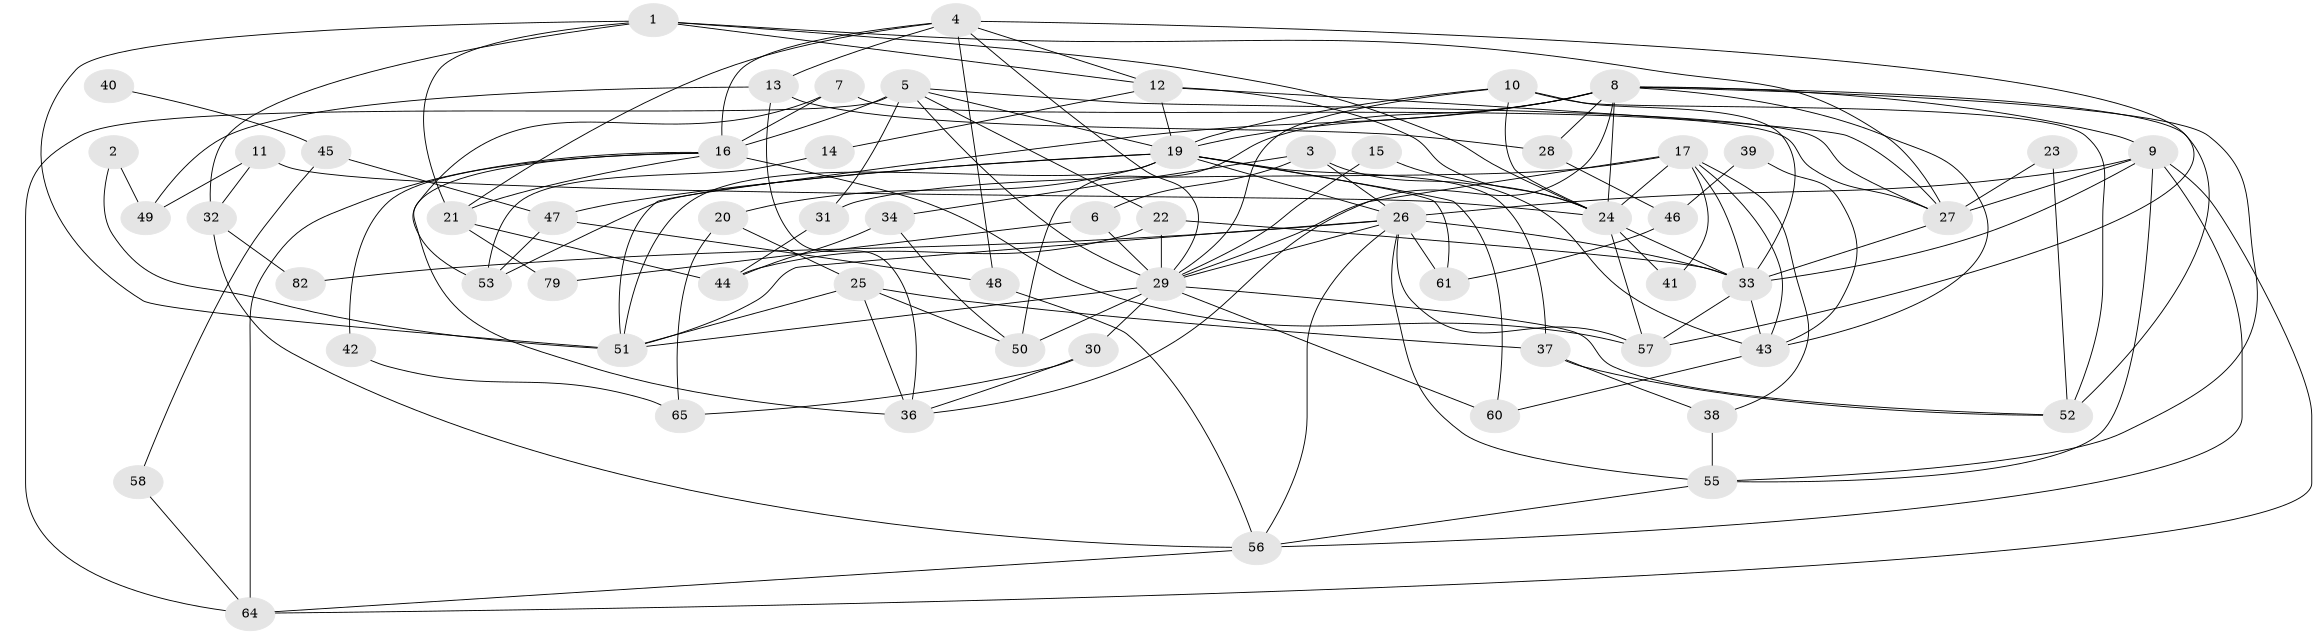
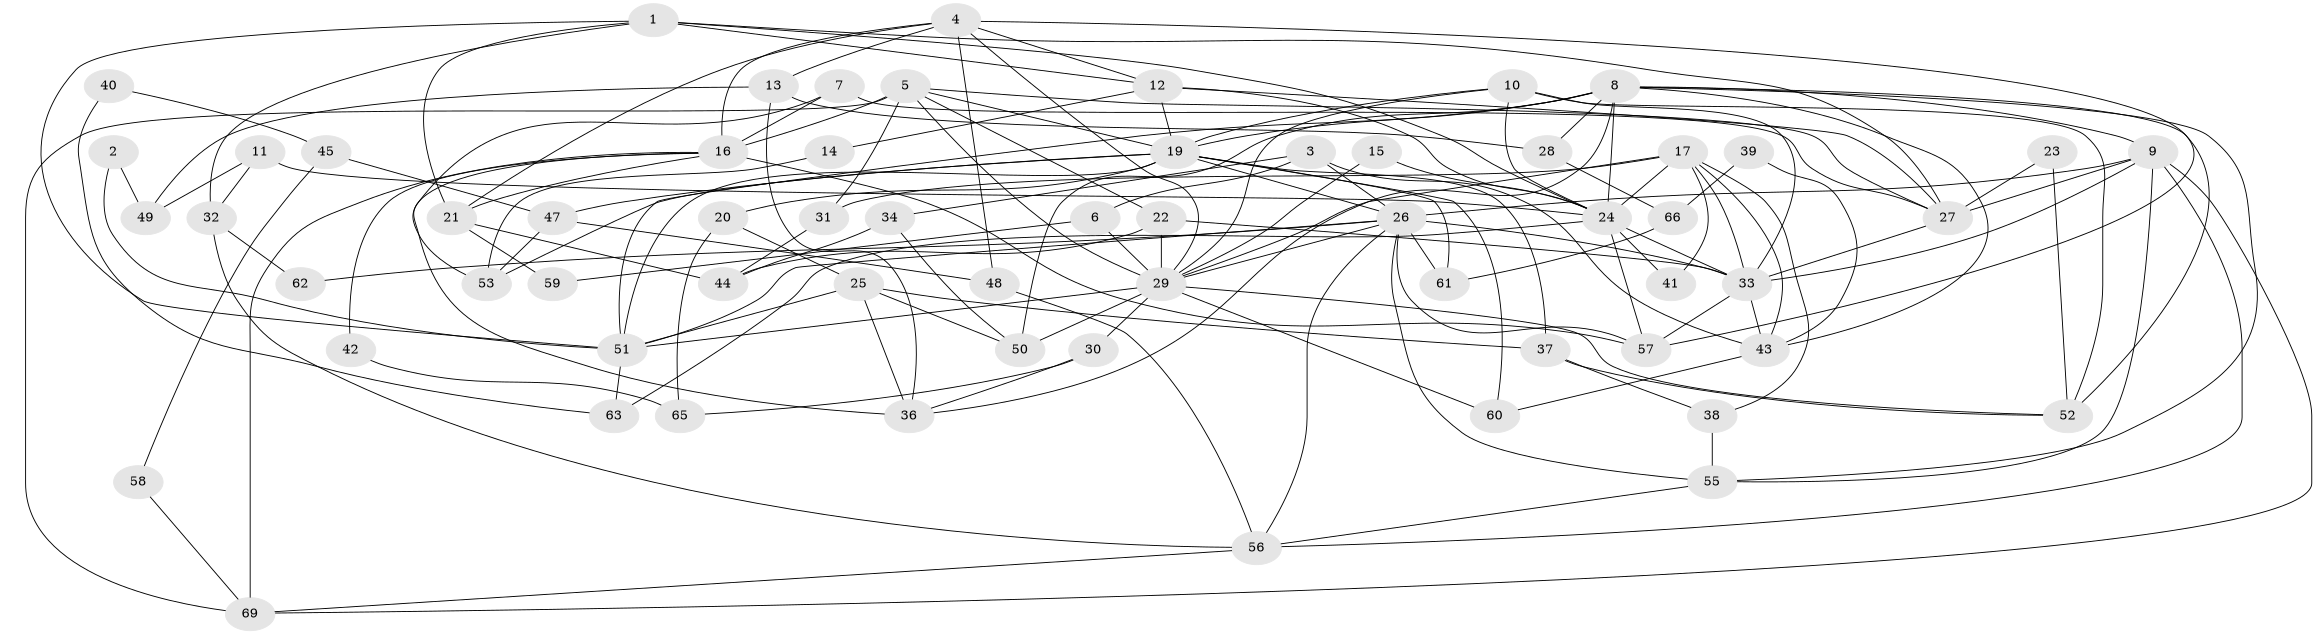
(1673, 218) -> (1673, 218)
(301, 284) -> (301, 284)
(553, 284) -> (553, 284)
none -> (614, 416)
(250, 614) -> (250, 614)
